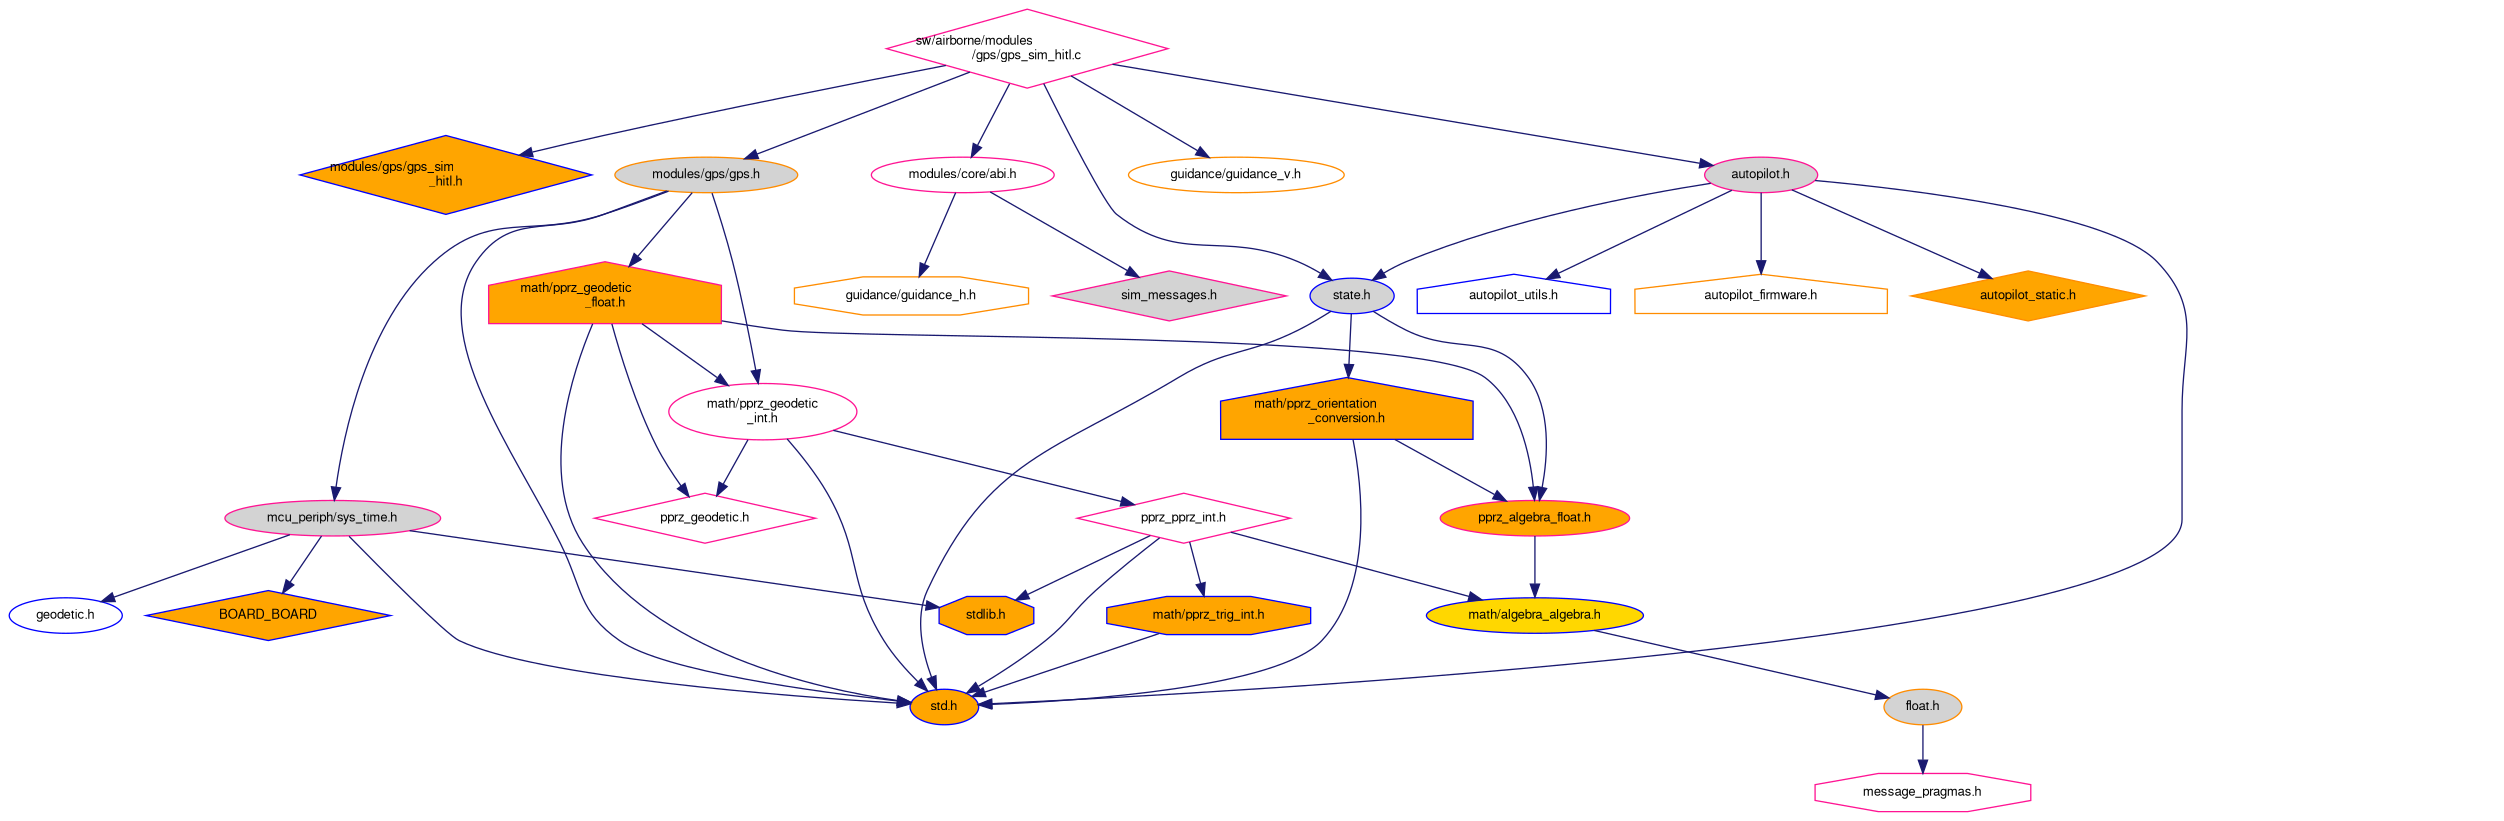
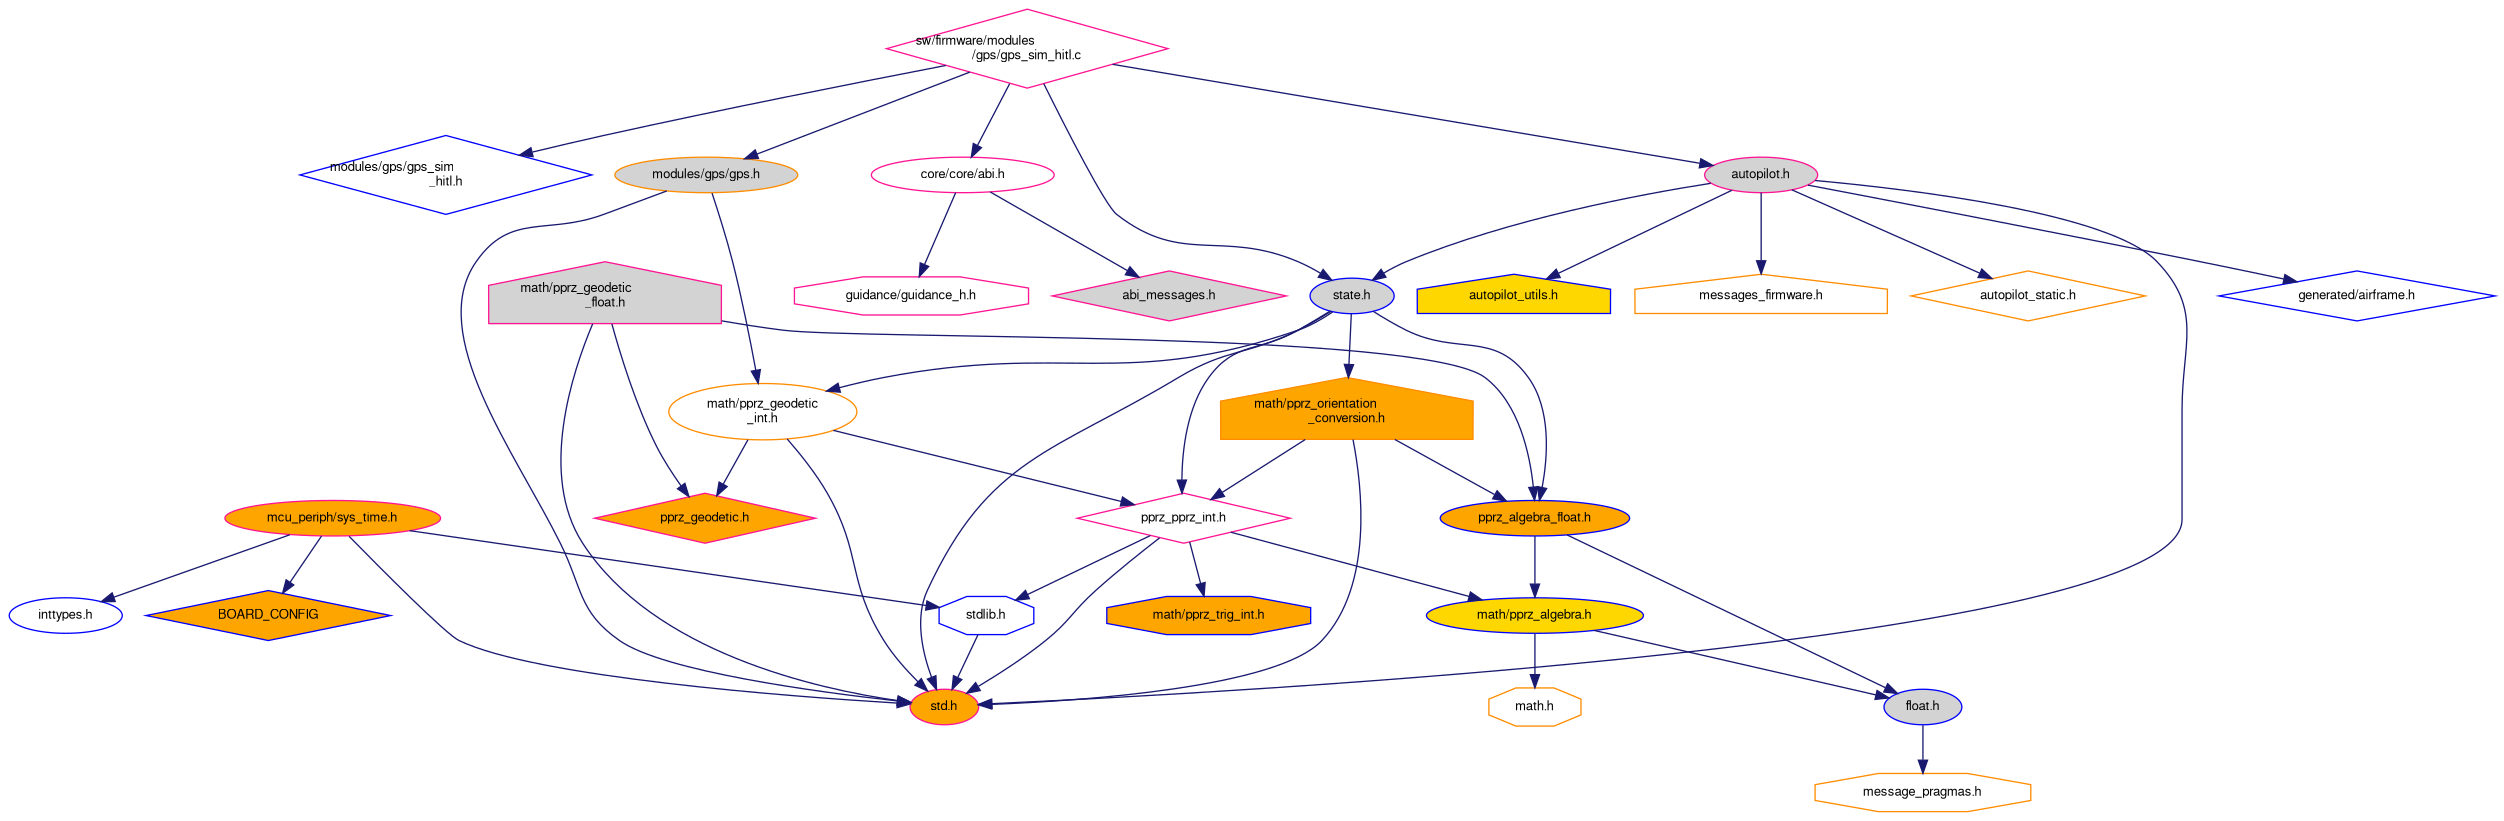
(1027, 49) -> (1027, 49)
(446, 175) -> (446, 175)
(963, 175) -> (963, 175)
(1236, 175) -> none
(665, 225) -> none
(433, 262) -> none
(605, 296) -> (605, 296)
(911, 296) -> (911, 296)
(1169, 296) -> (1169, 296)
(1514, 296) -> (1514, 296)
(1761, 296) -> (1761, 296)
(2028, 296) -> (2028, 296)
none -> (2357, 296)
(680, 351) -> (1089, 363)
none -> (1215, 370)
(763, 412) -> (763, 412)
(1347, 412) -> (1347, 412)
none -> (1264, 466)
(333, 518) -> (333, 518)
(705, 518) -> (705, 518)
(1535, 518) -> (1535, 518)
none -> (1726, 611)
(66, 616) -> (66, 616)
(268, 616) -> (268, 616)
(986, 616) -> (986, 616)
(1535, 616) -> (1535, 616)
(1072, 663) -> (968, 656)
(944, 707) -> (944, 707)
none -> (1535, 707)
(1923, 707) -> (1923, 707)
(1923, 793) -> (1923, 793)
